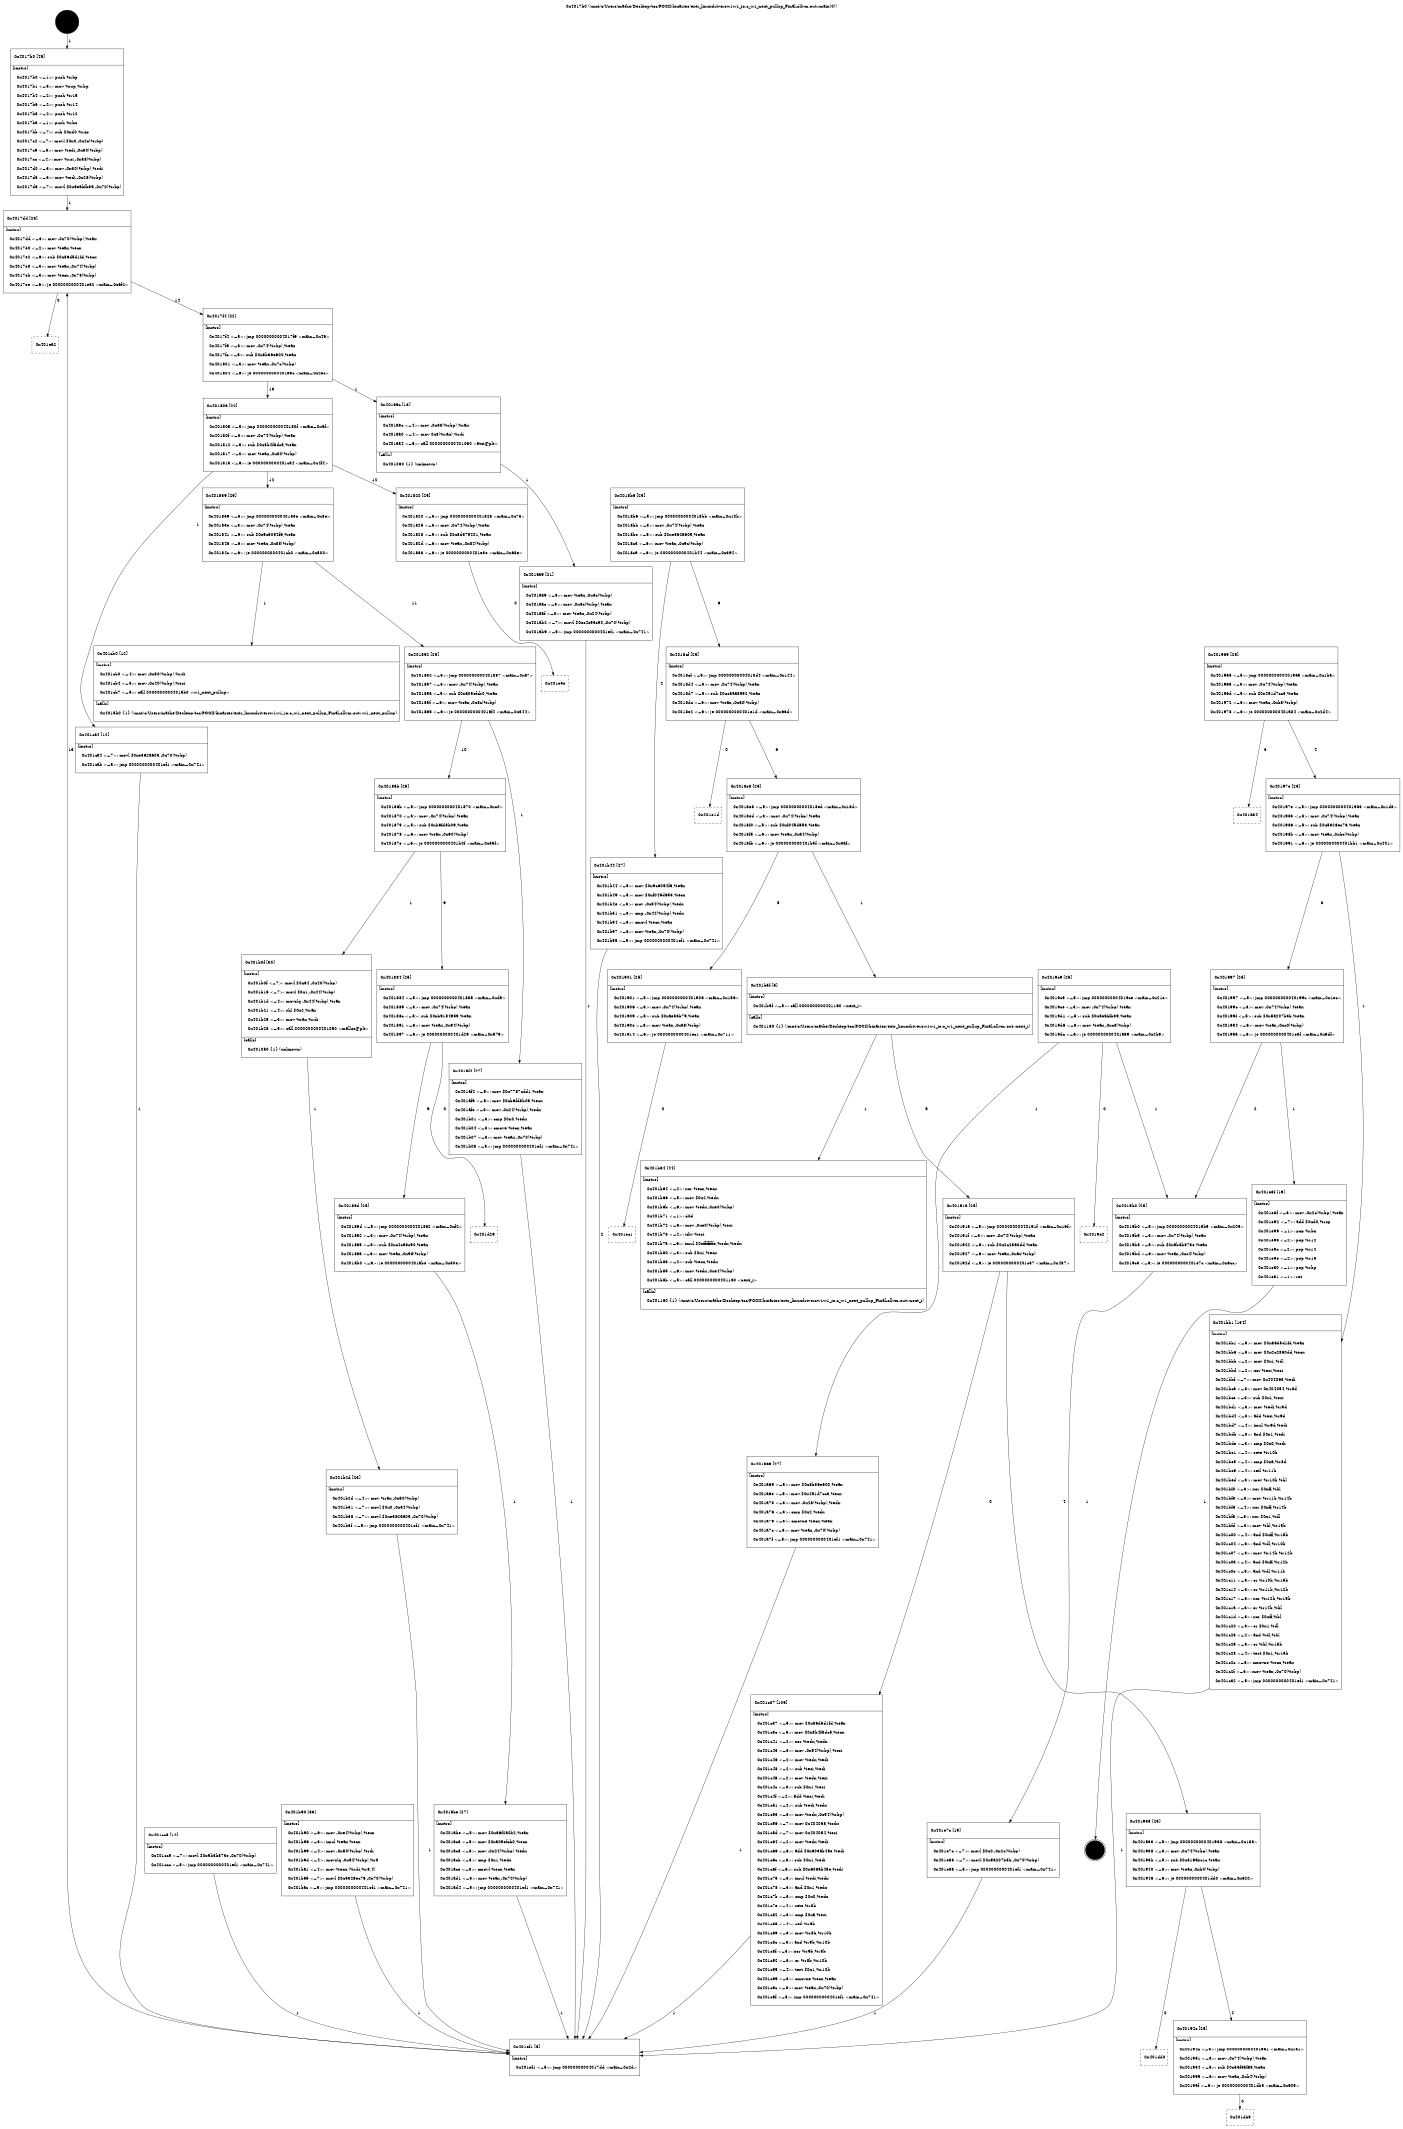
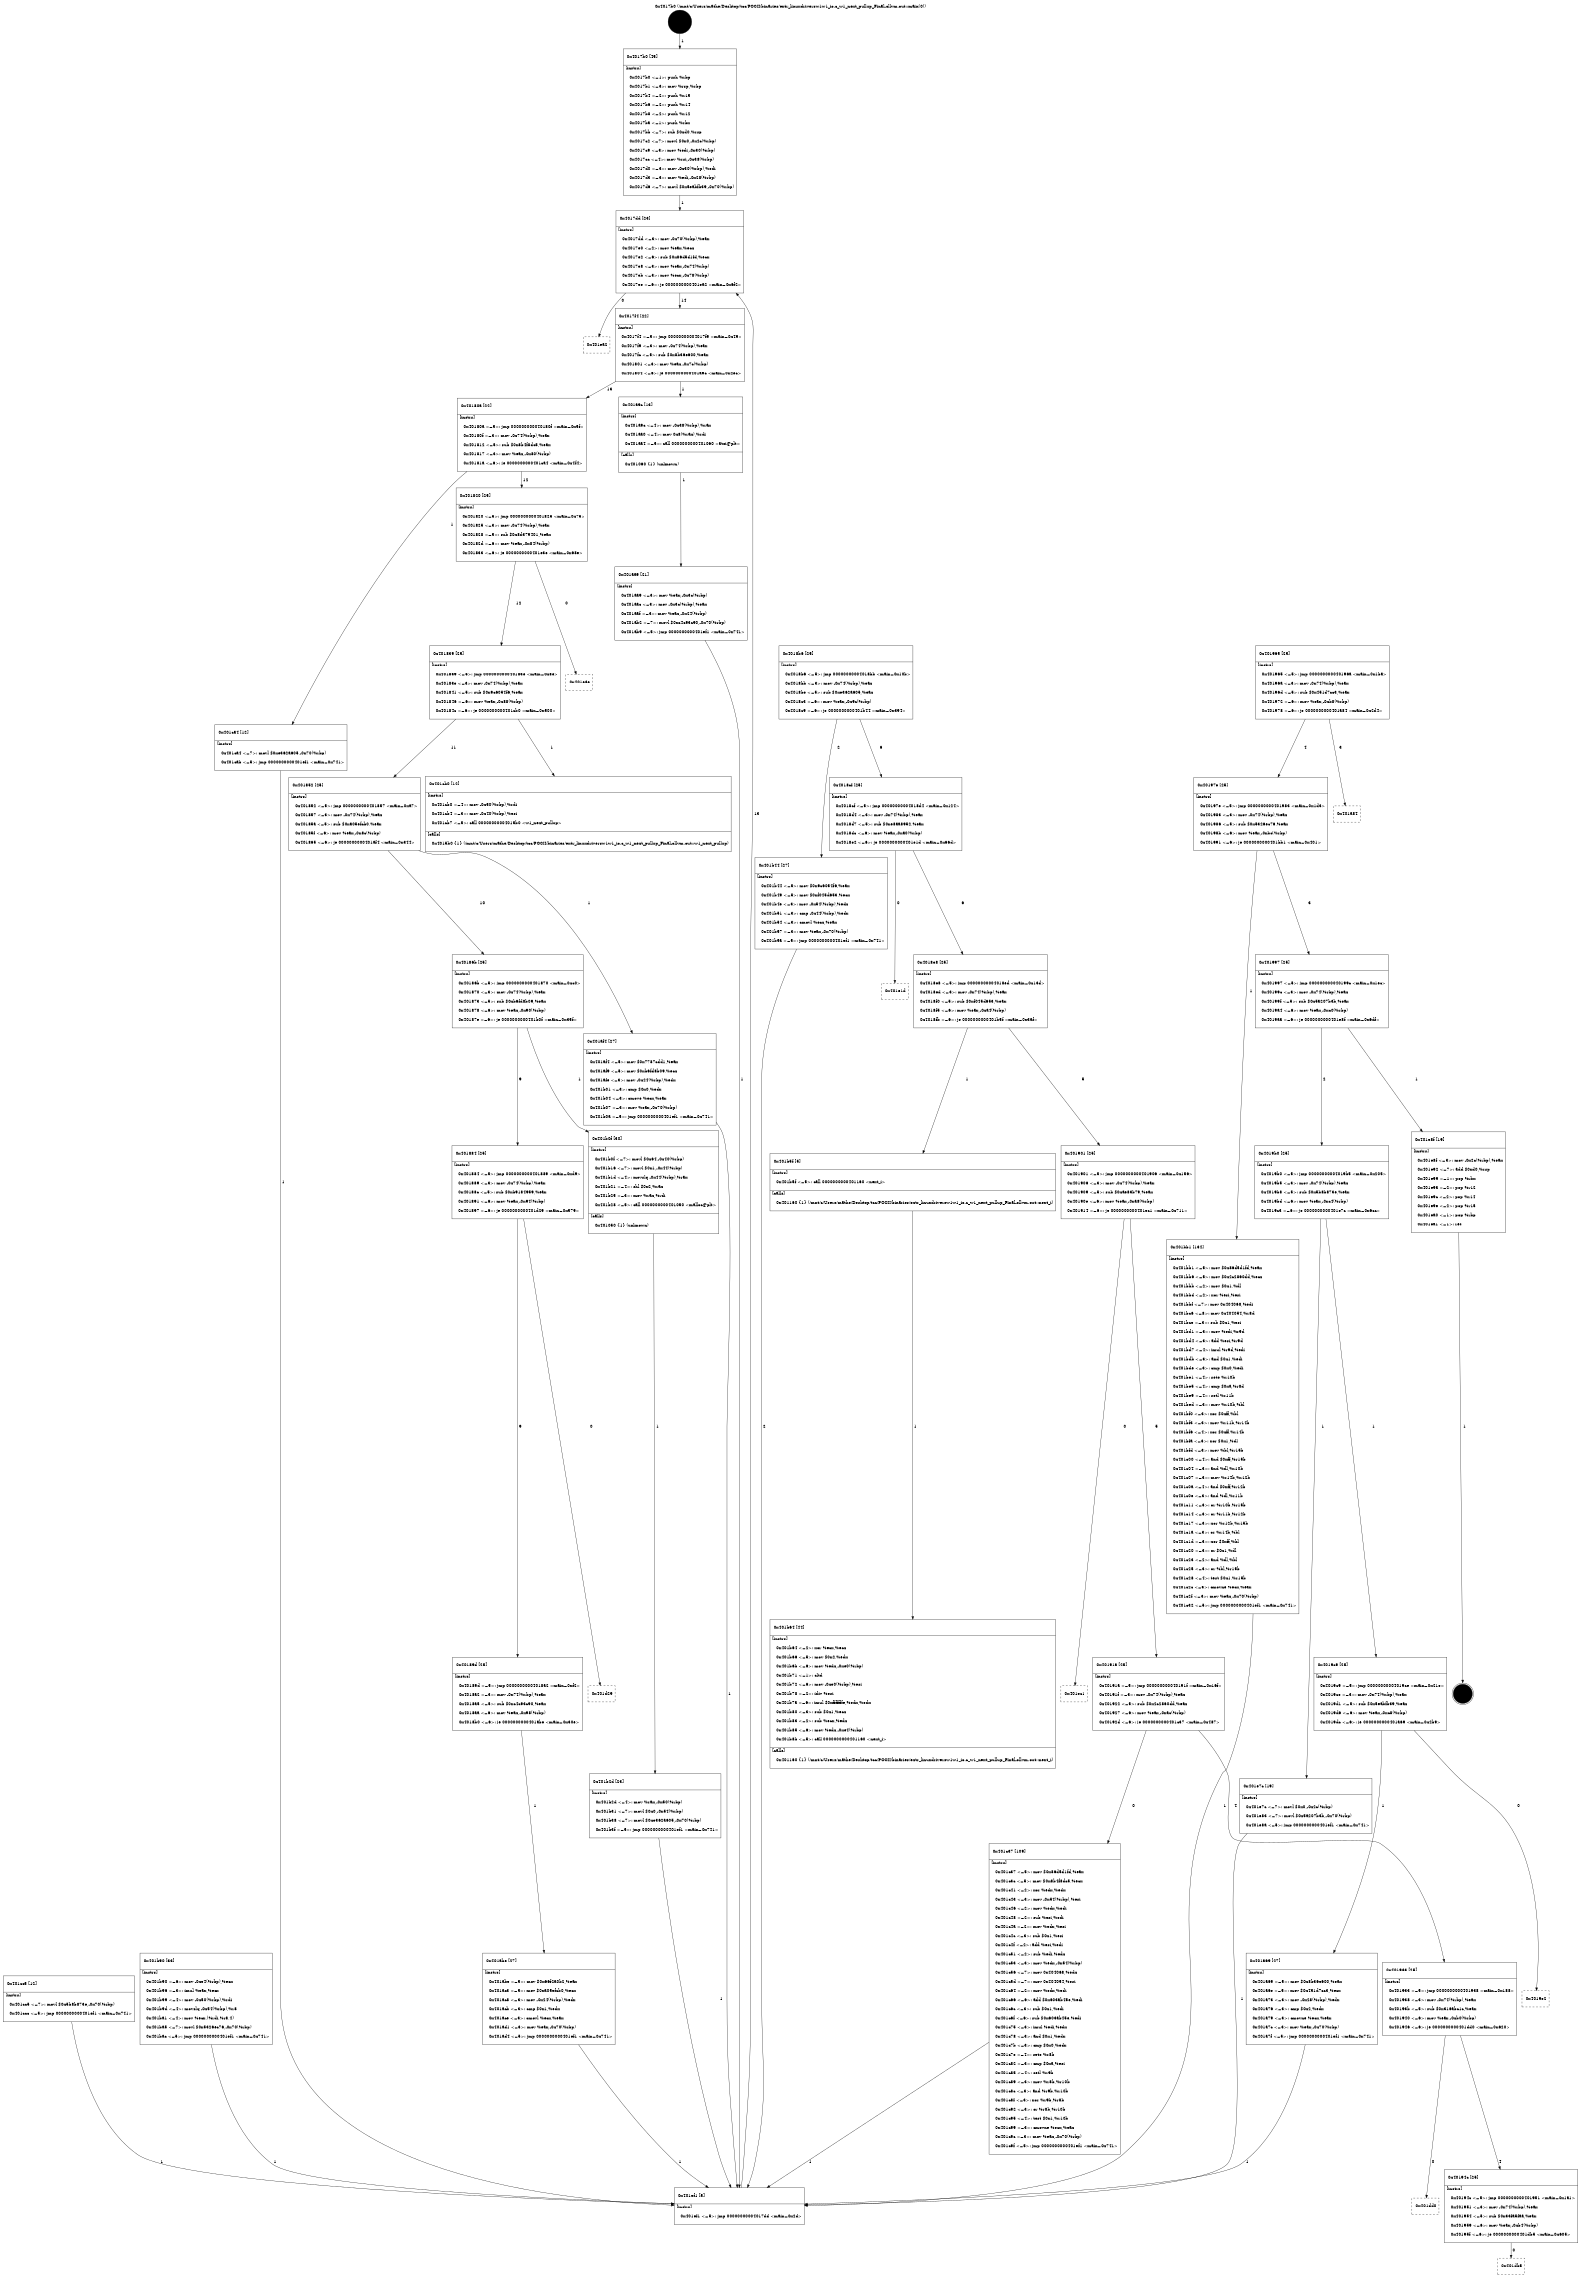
(268, 478) -> (509, 602)
(1142, 1119) -> (1351, 1437)
(910, 1125) -> (1143, 1437)
